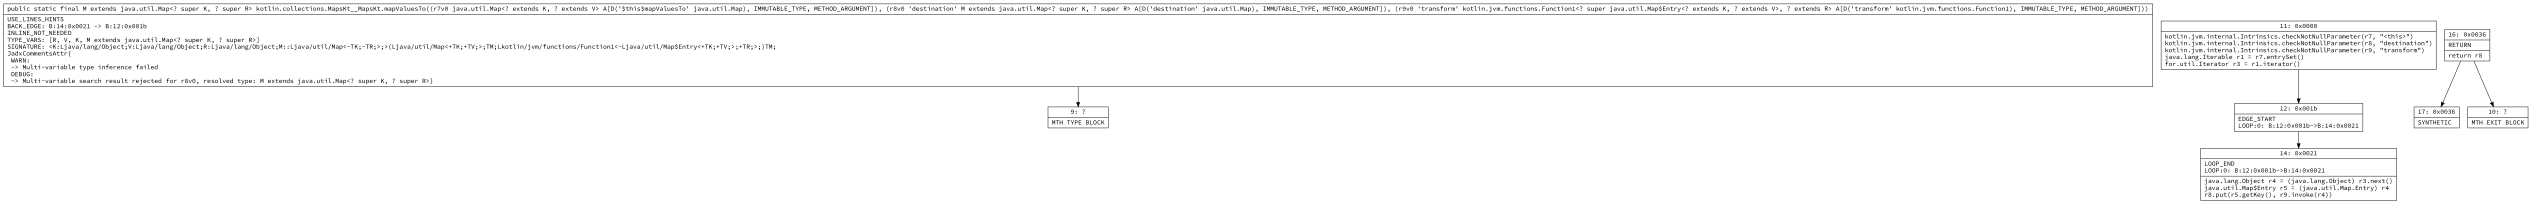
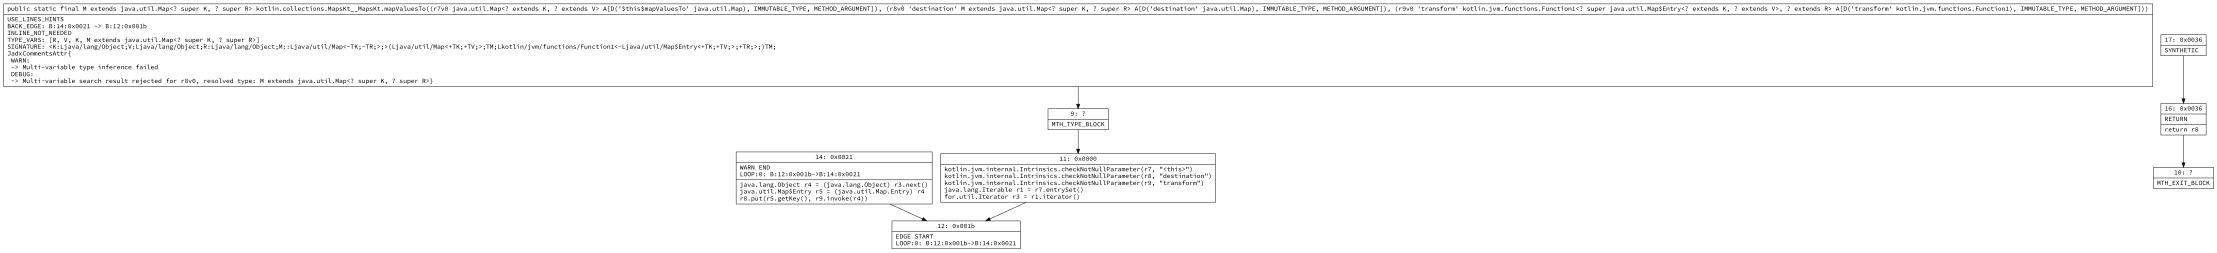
(2452, 82) -> (2184, 77)
(2299, 138) -> (906, 212)
none -> (1078, 139)
(2220, 164) -> (755, 167)
